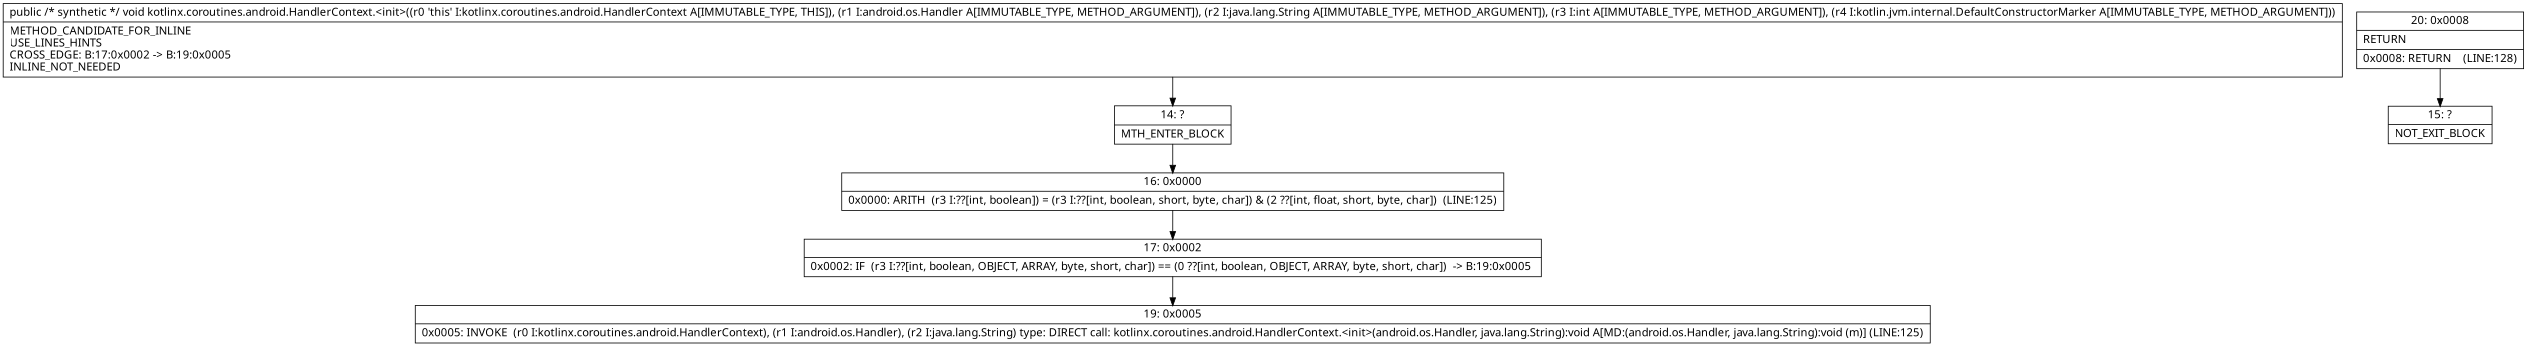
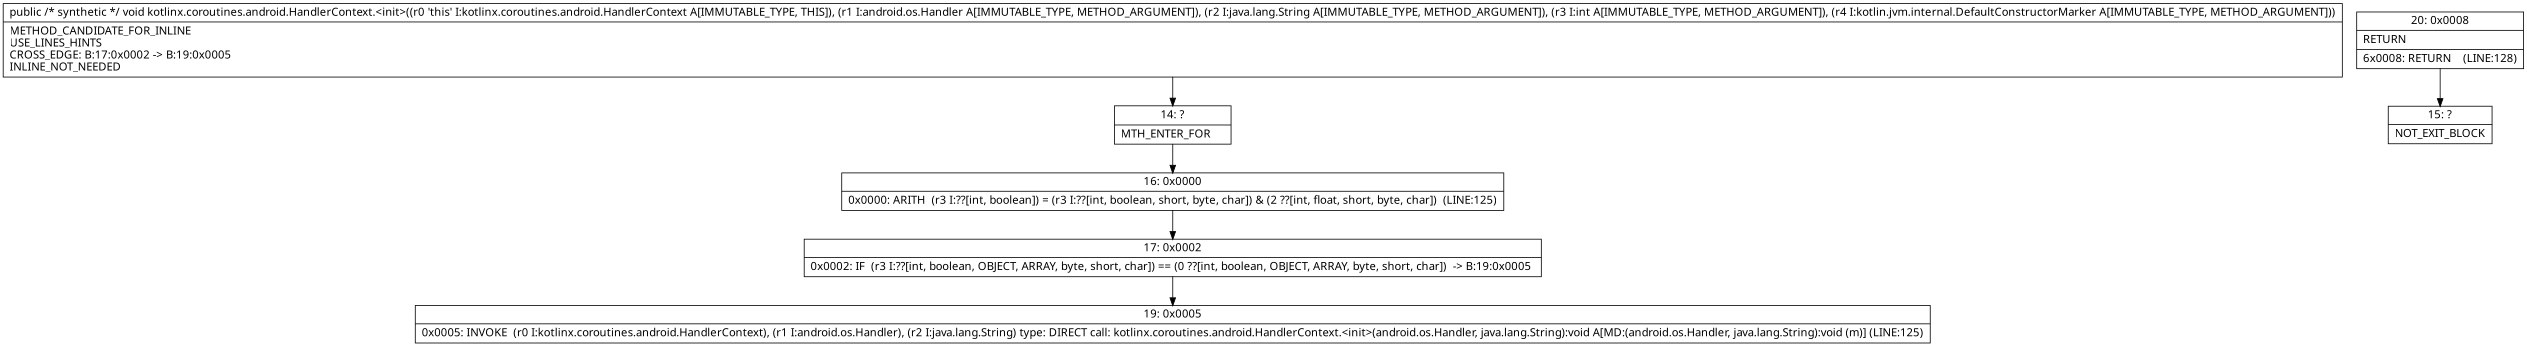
(2440, 59) -> (2440, 59)
(1173, 134) -> (1166, 134)
